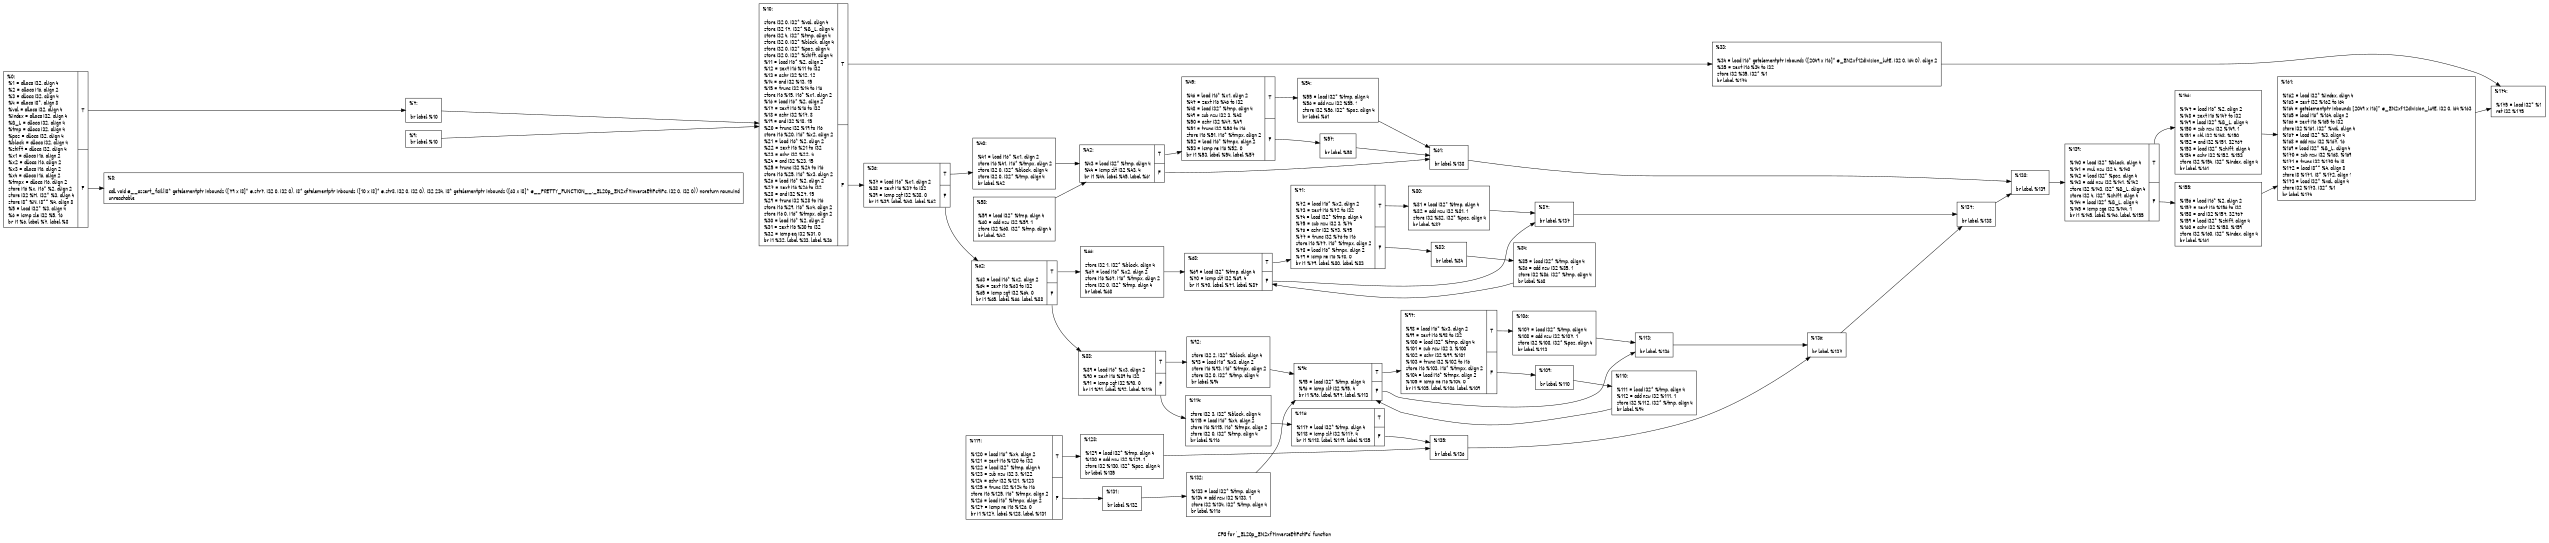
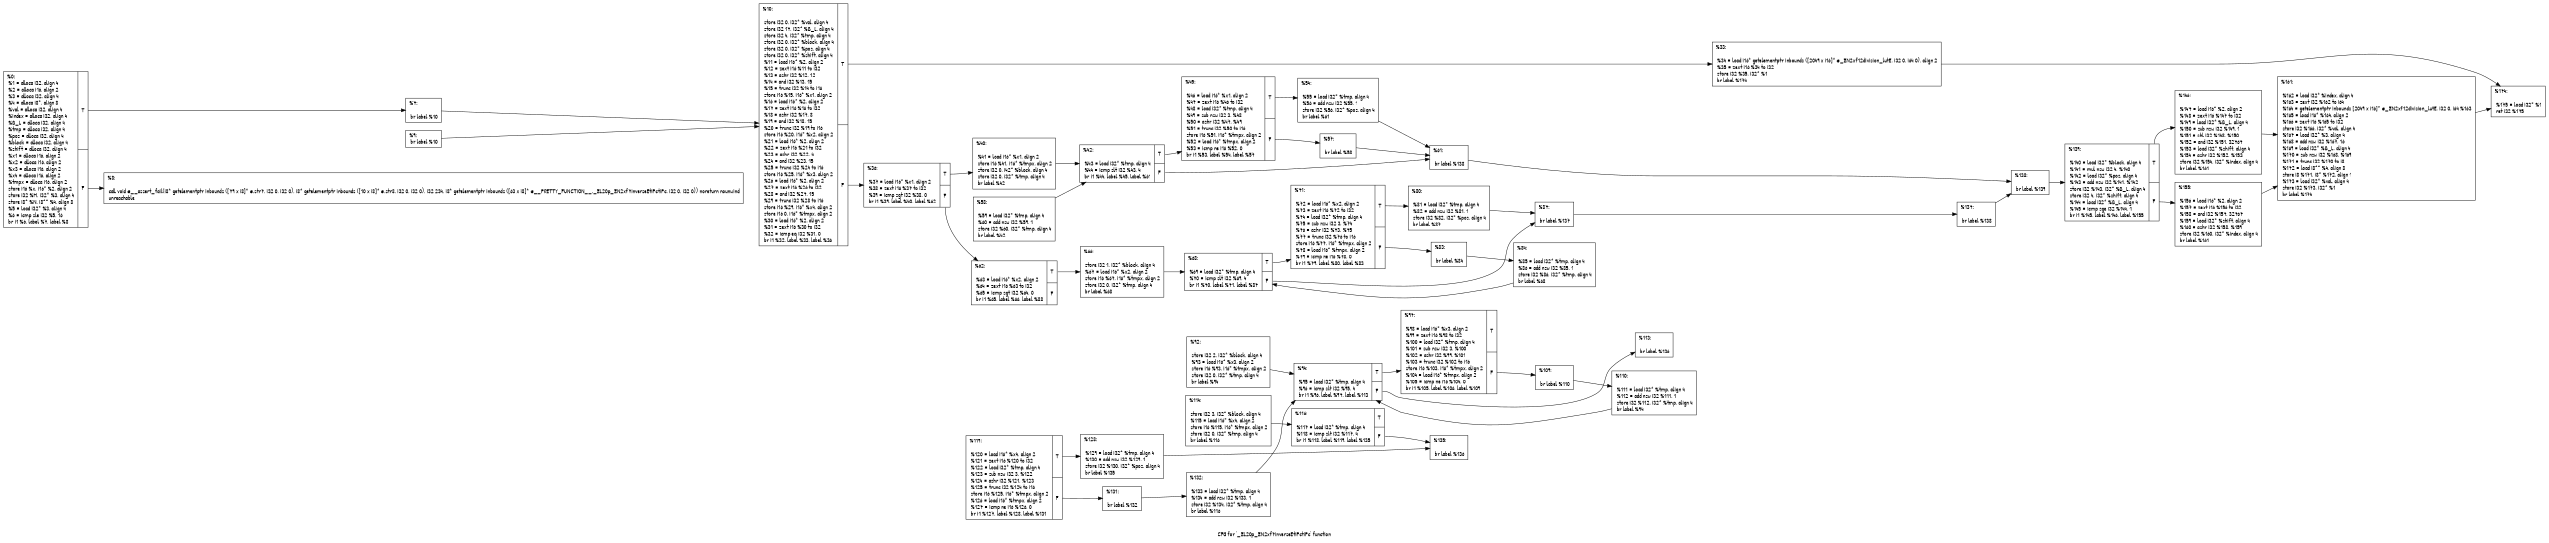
(2318, 129) -> (2318, 129)
(1012, 170) -> (1012, 170)
(1554, 333) -> none
(1827, 345) -> none
(1122, 373) -> none
